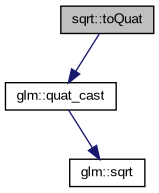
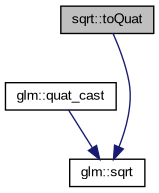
(88, 52) -> (130, 89)
